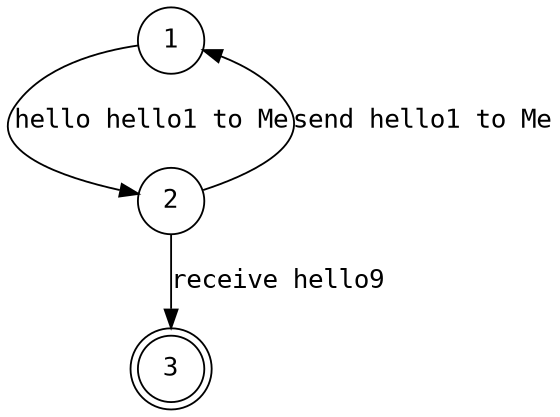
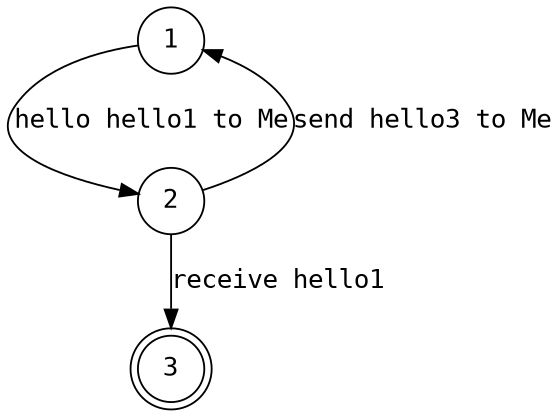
(423, 121) -> (423, 121)
(278, 281) -> (278, 281)
